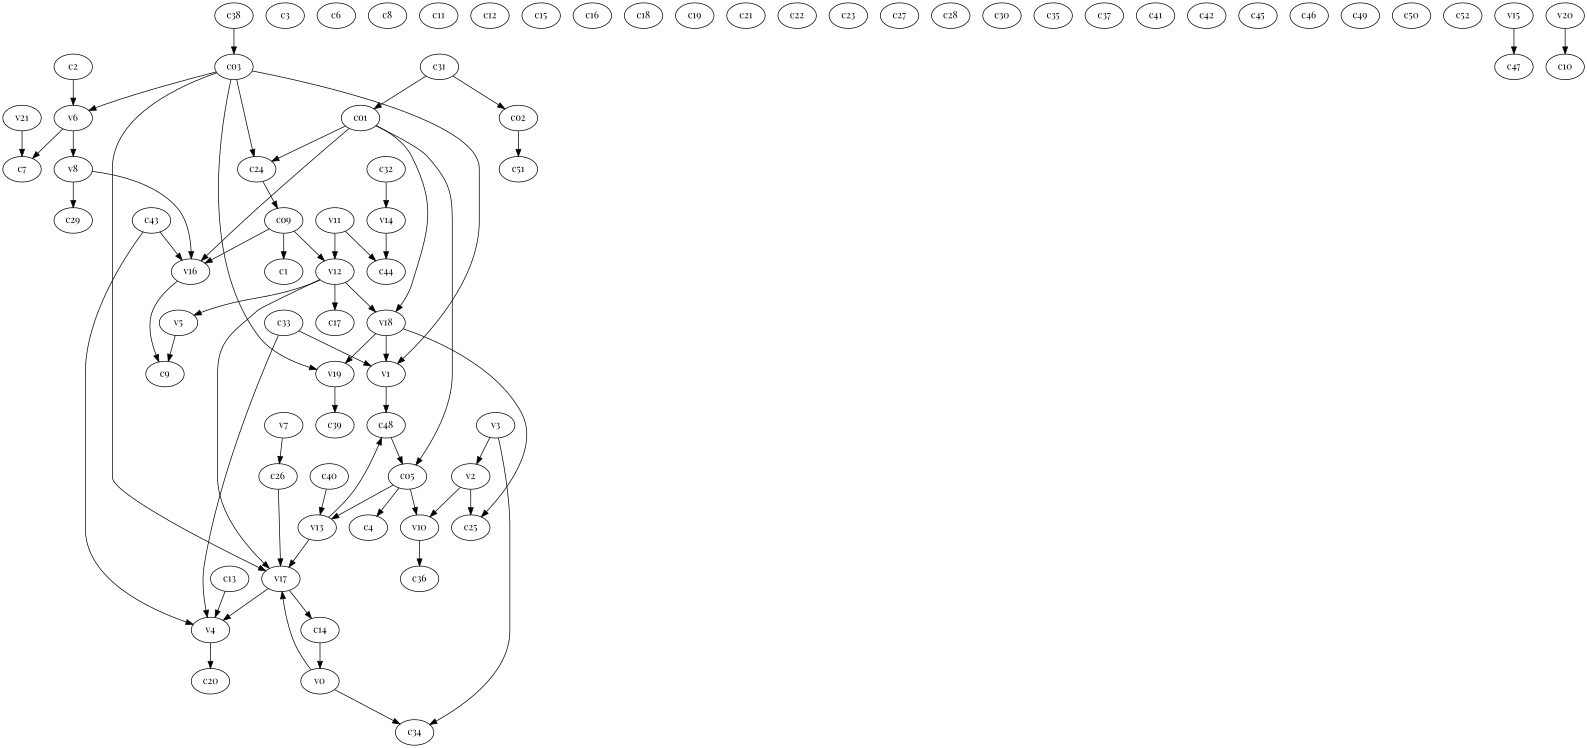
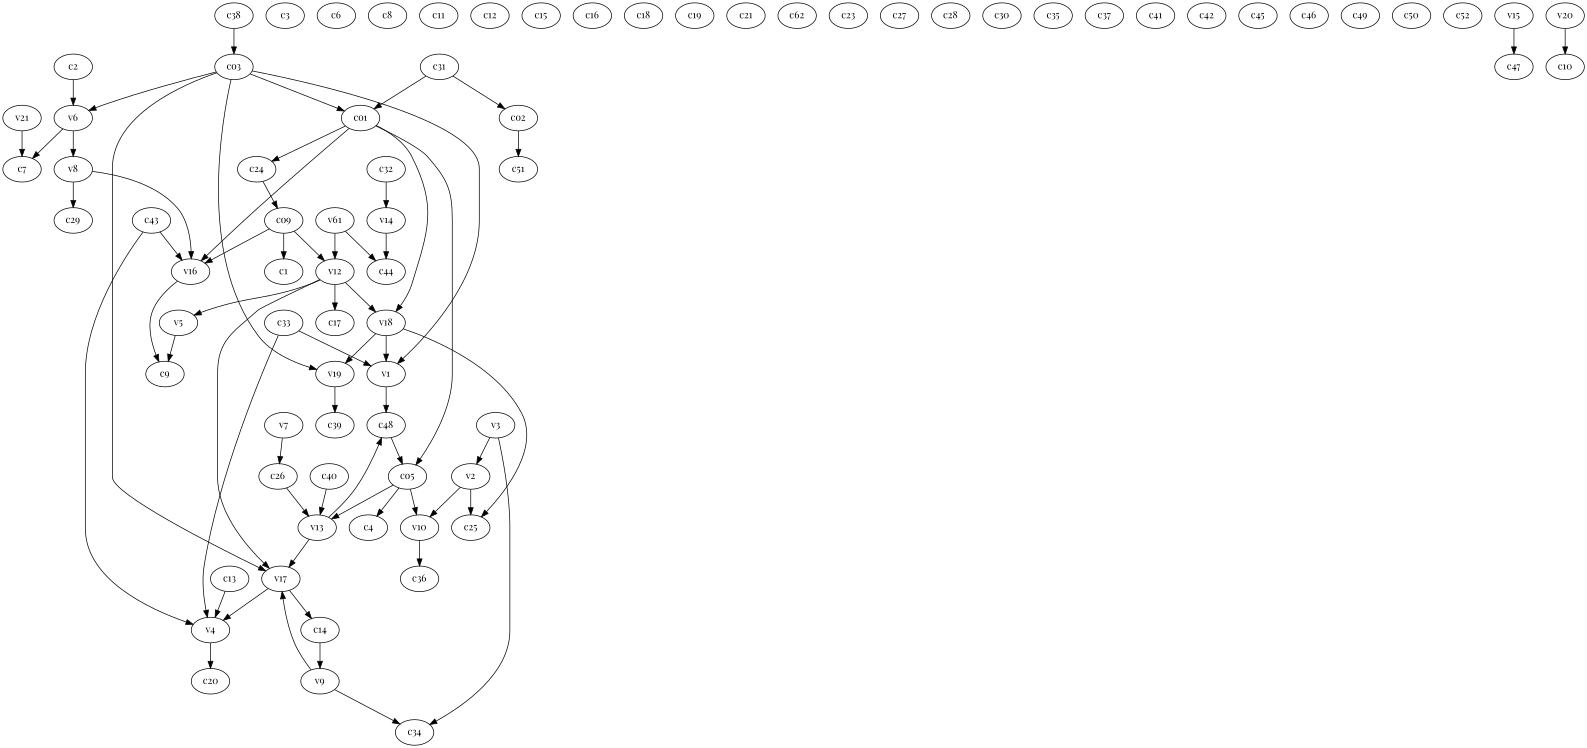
(797, 16) -> (797, 16)
(245, 115) -> (294, 91)
(335, 220) -> (335, 220)
(279, 524) -> (295, 499)
(320, 681) -> (320, 681)
